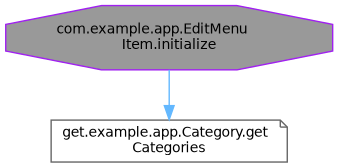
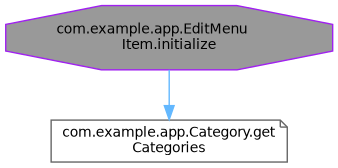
(169, 141) -> (169, 141)
